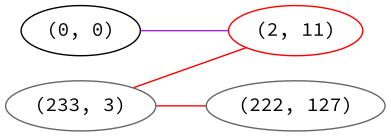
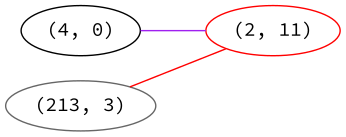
(81, 31) -> (81, 31)
(81, 106) -> (81, 106)
(296, 106) -> none
